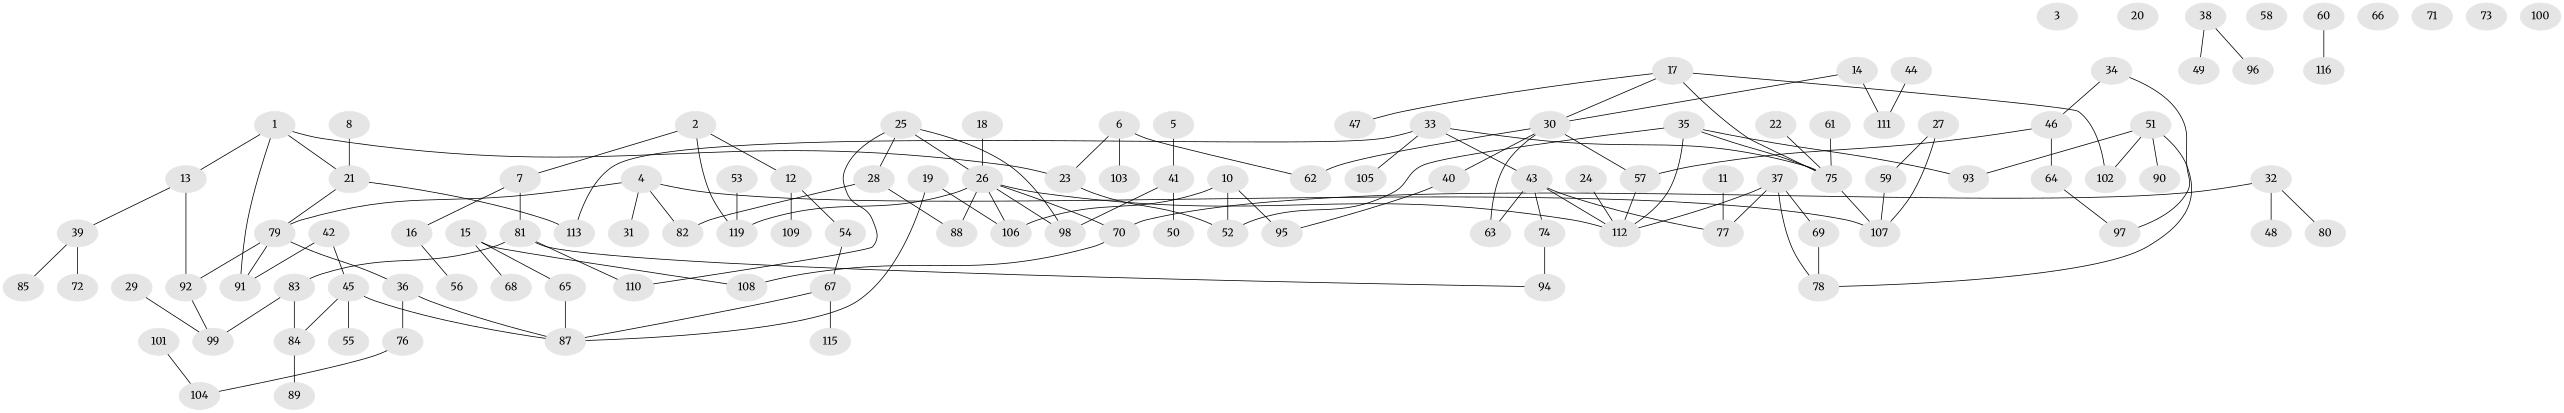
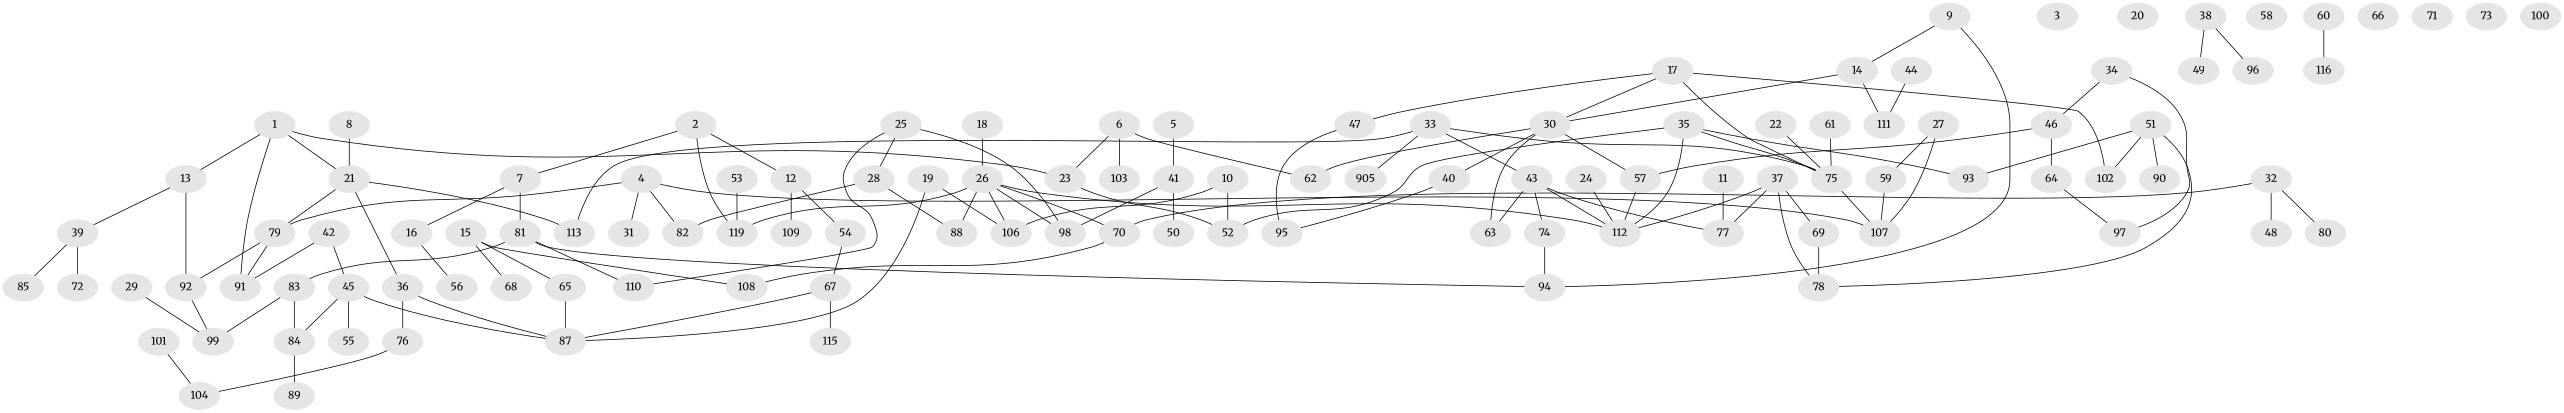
none -> (1950, 17)
(942, 152) -> none
(1366, 179) -> (1366, 179)
(1260, 211) -> (1286, 162)
(331, 258) -> (376, 233)
